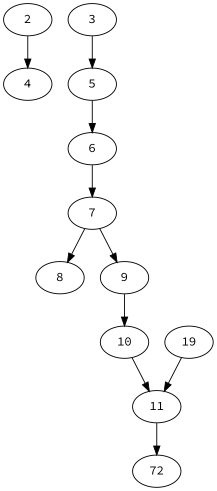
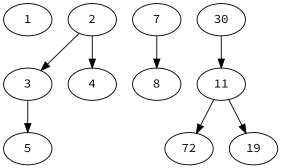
none -> (28, 20)
none -> (63, 49)
(92, 149) -> none
(125, 278) -> none
(125, 342) -> (221, 20)
(175, 370) -> (235, 112)
